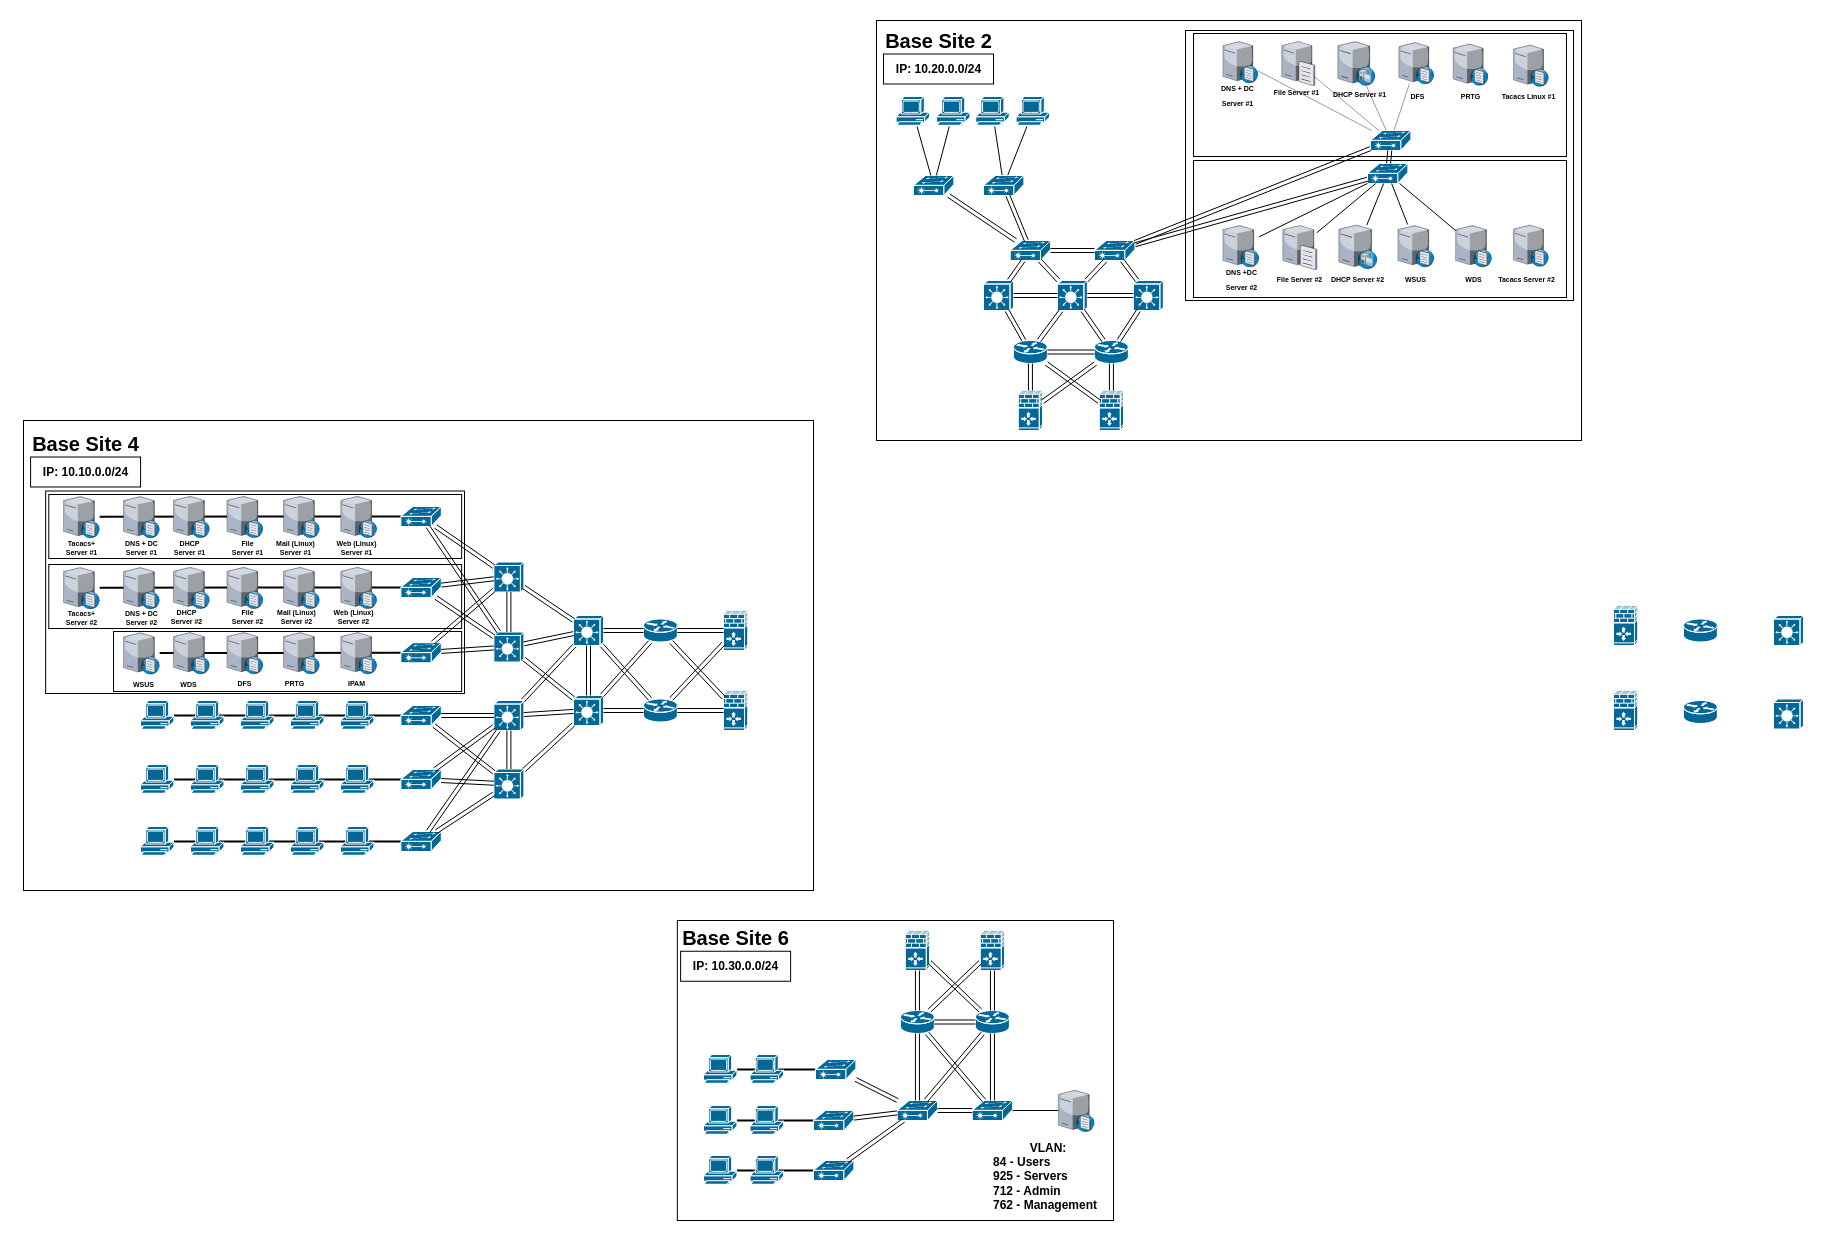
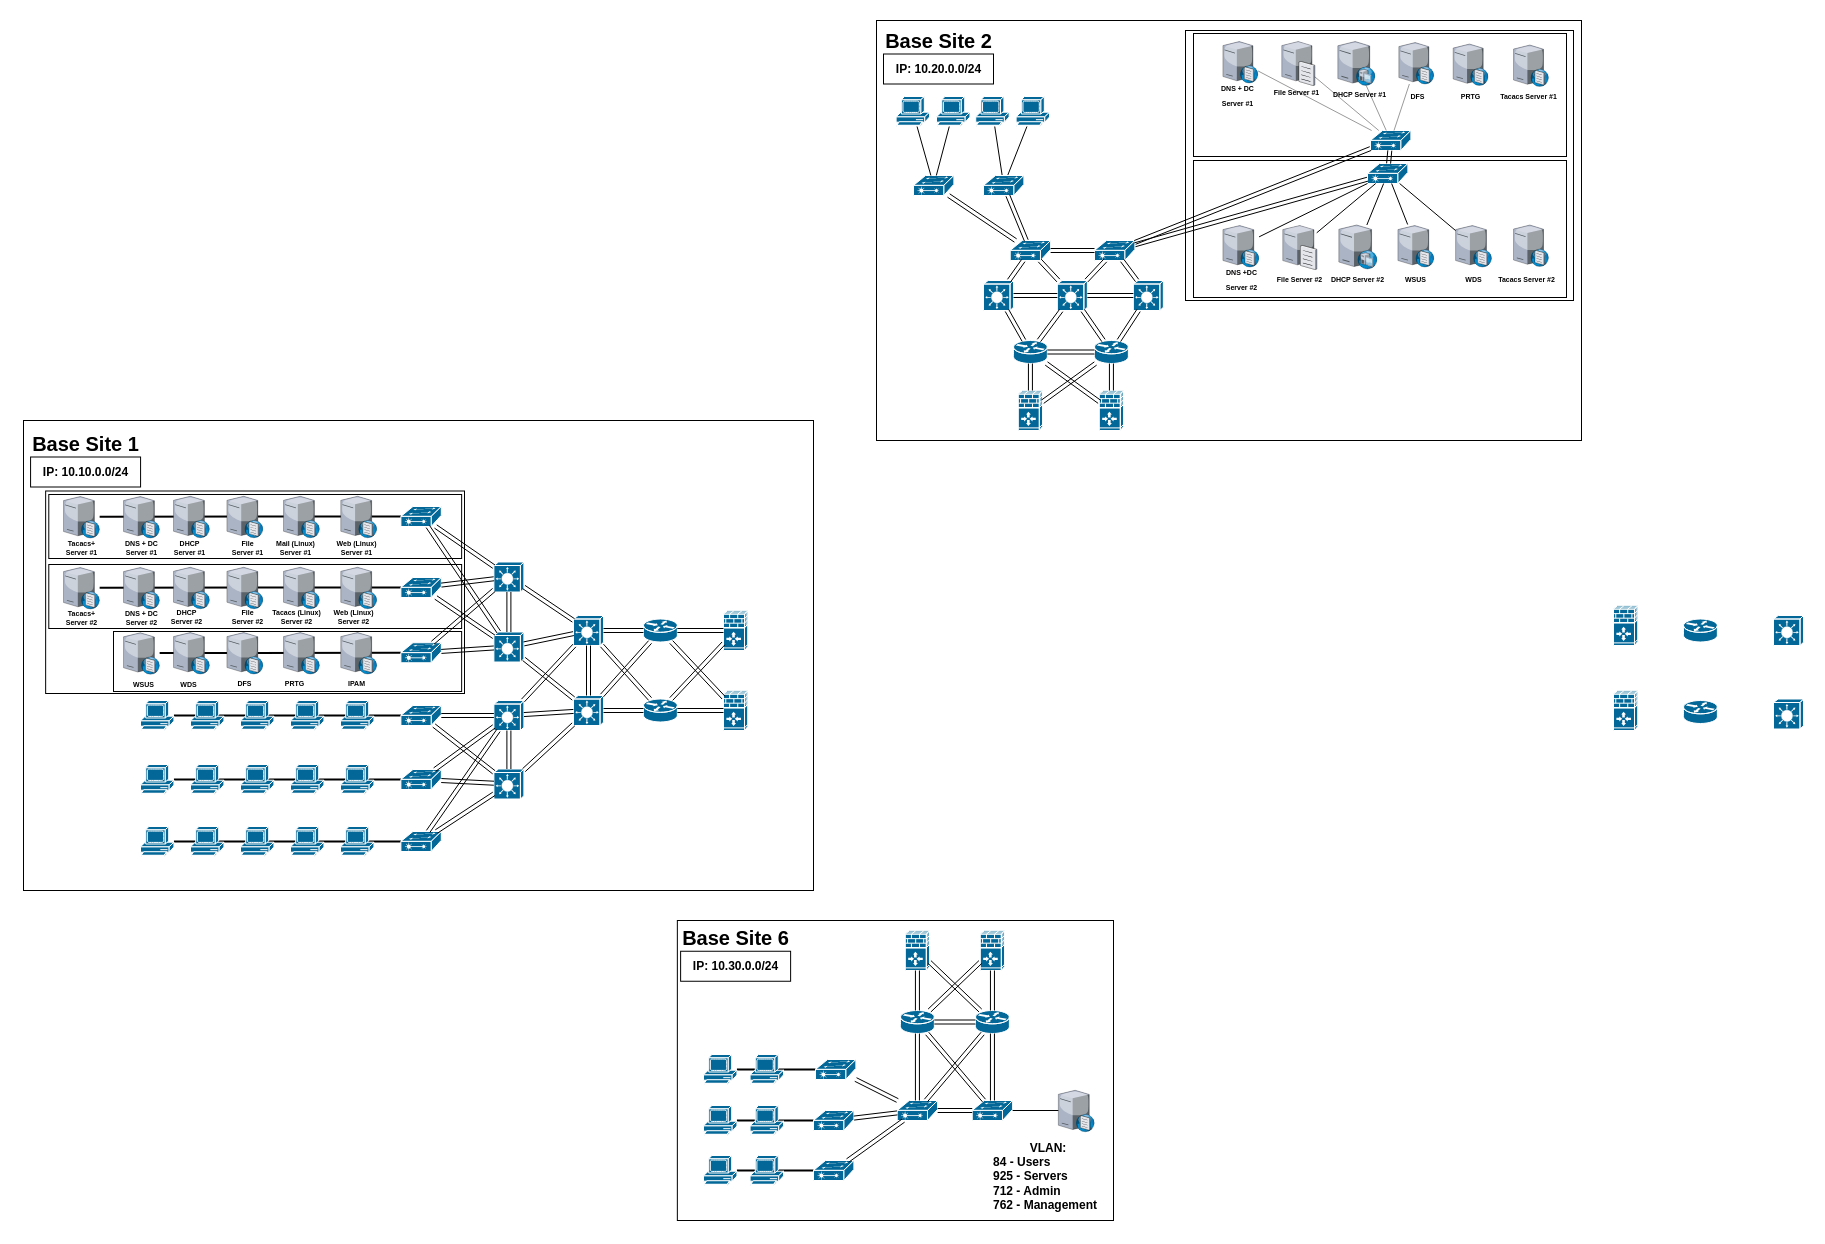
(1529, 96) -> (1529, 96)
(86, 444) -> (86, 444)
(297, 617) -> (297, 617)
